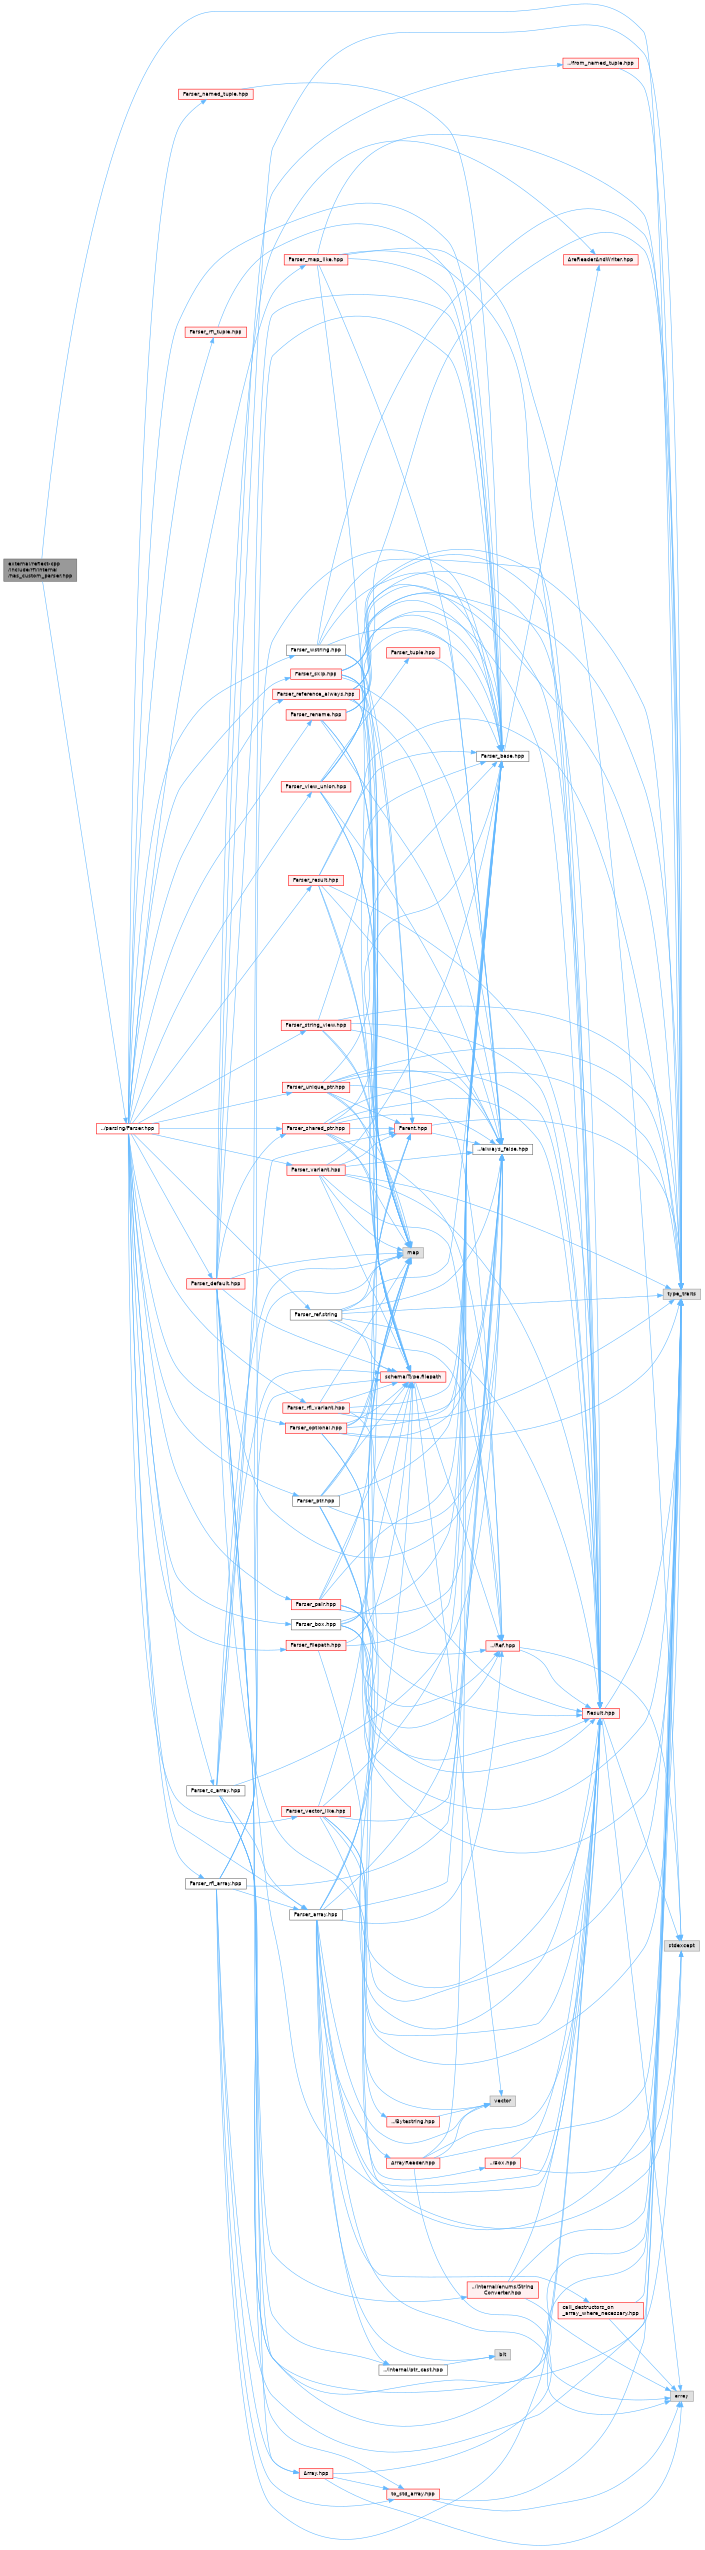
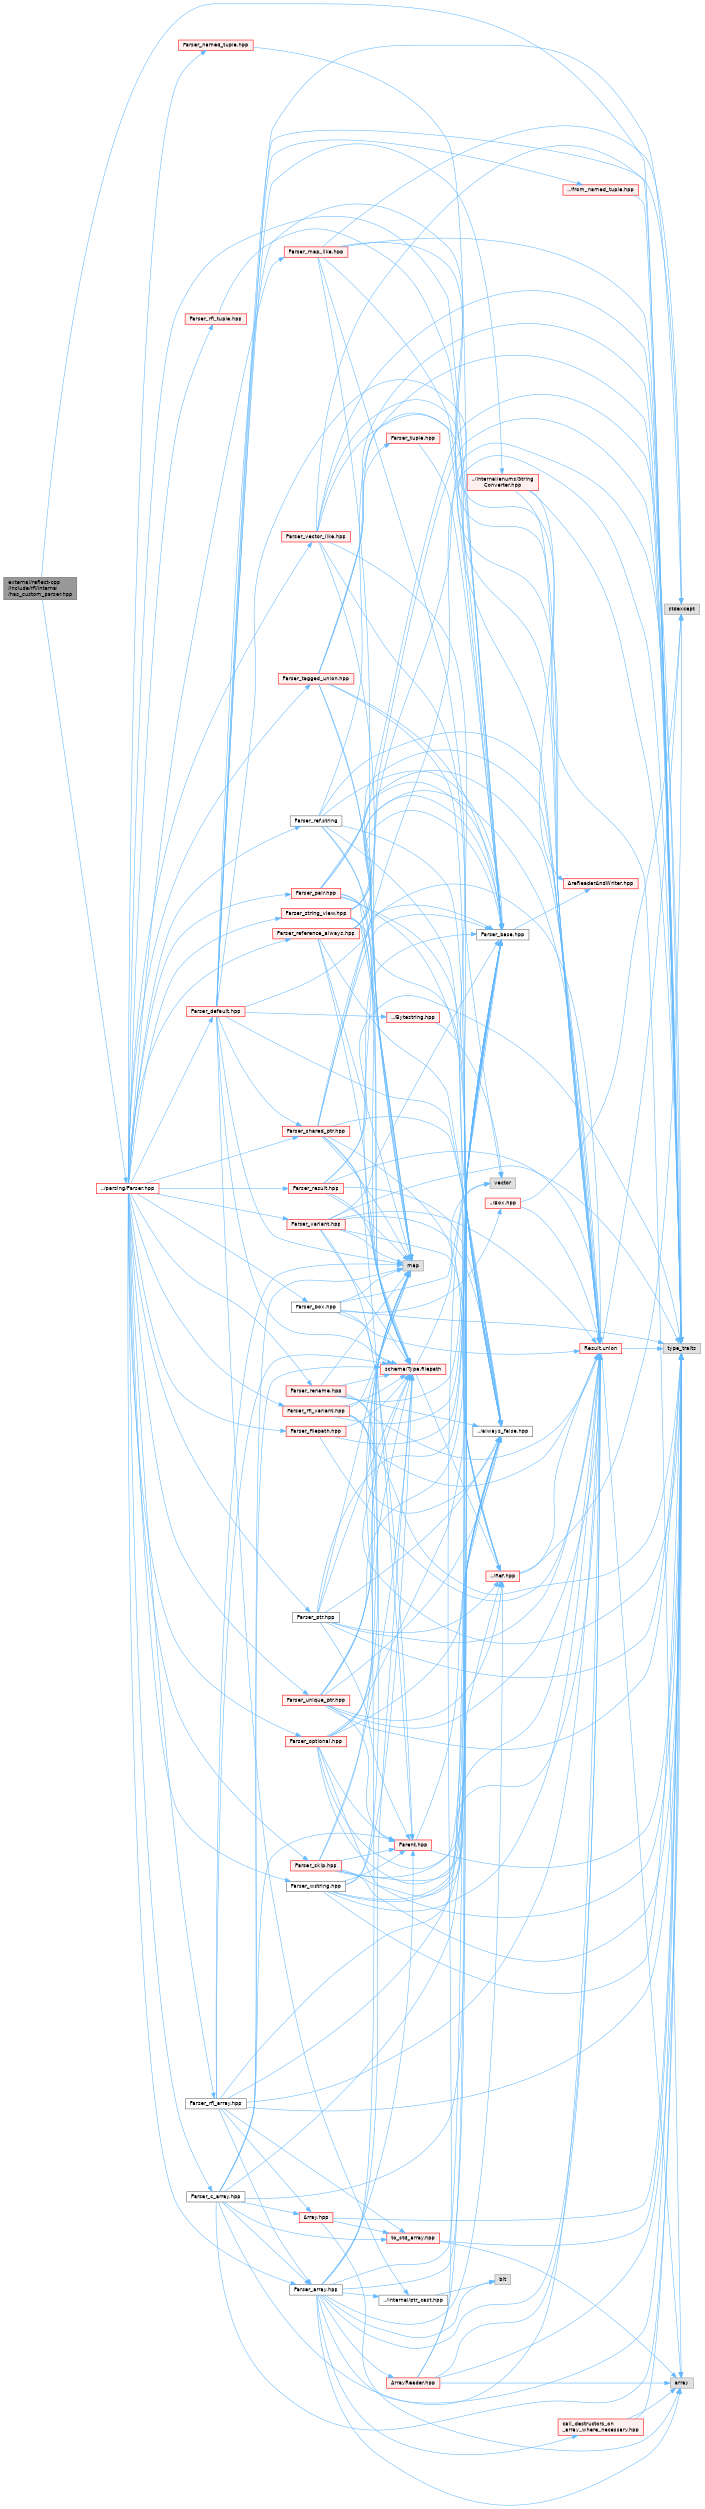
(316, 787) -> (316, 679)
(601, 1713) -> (601, 1349)
(353, 2087) -> none
